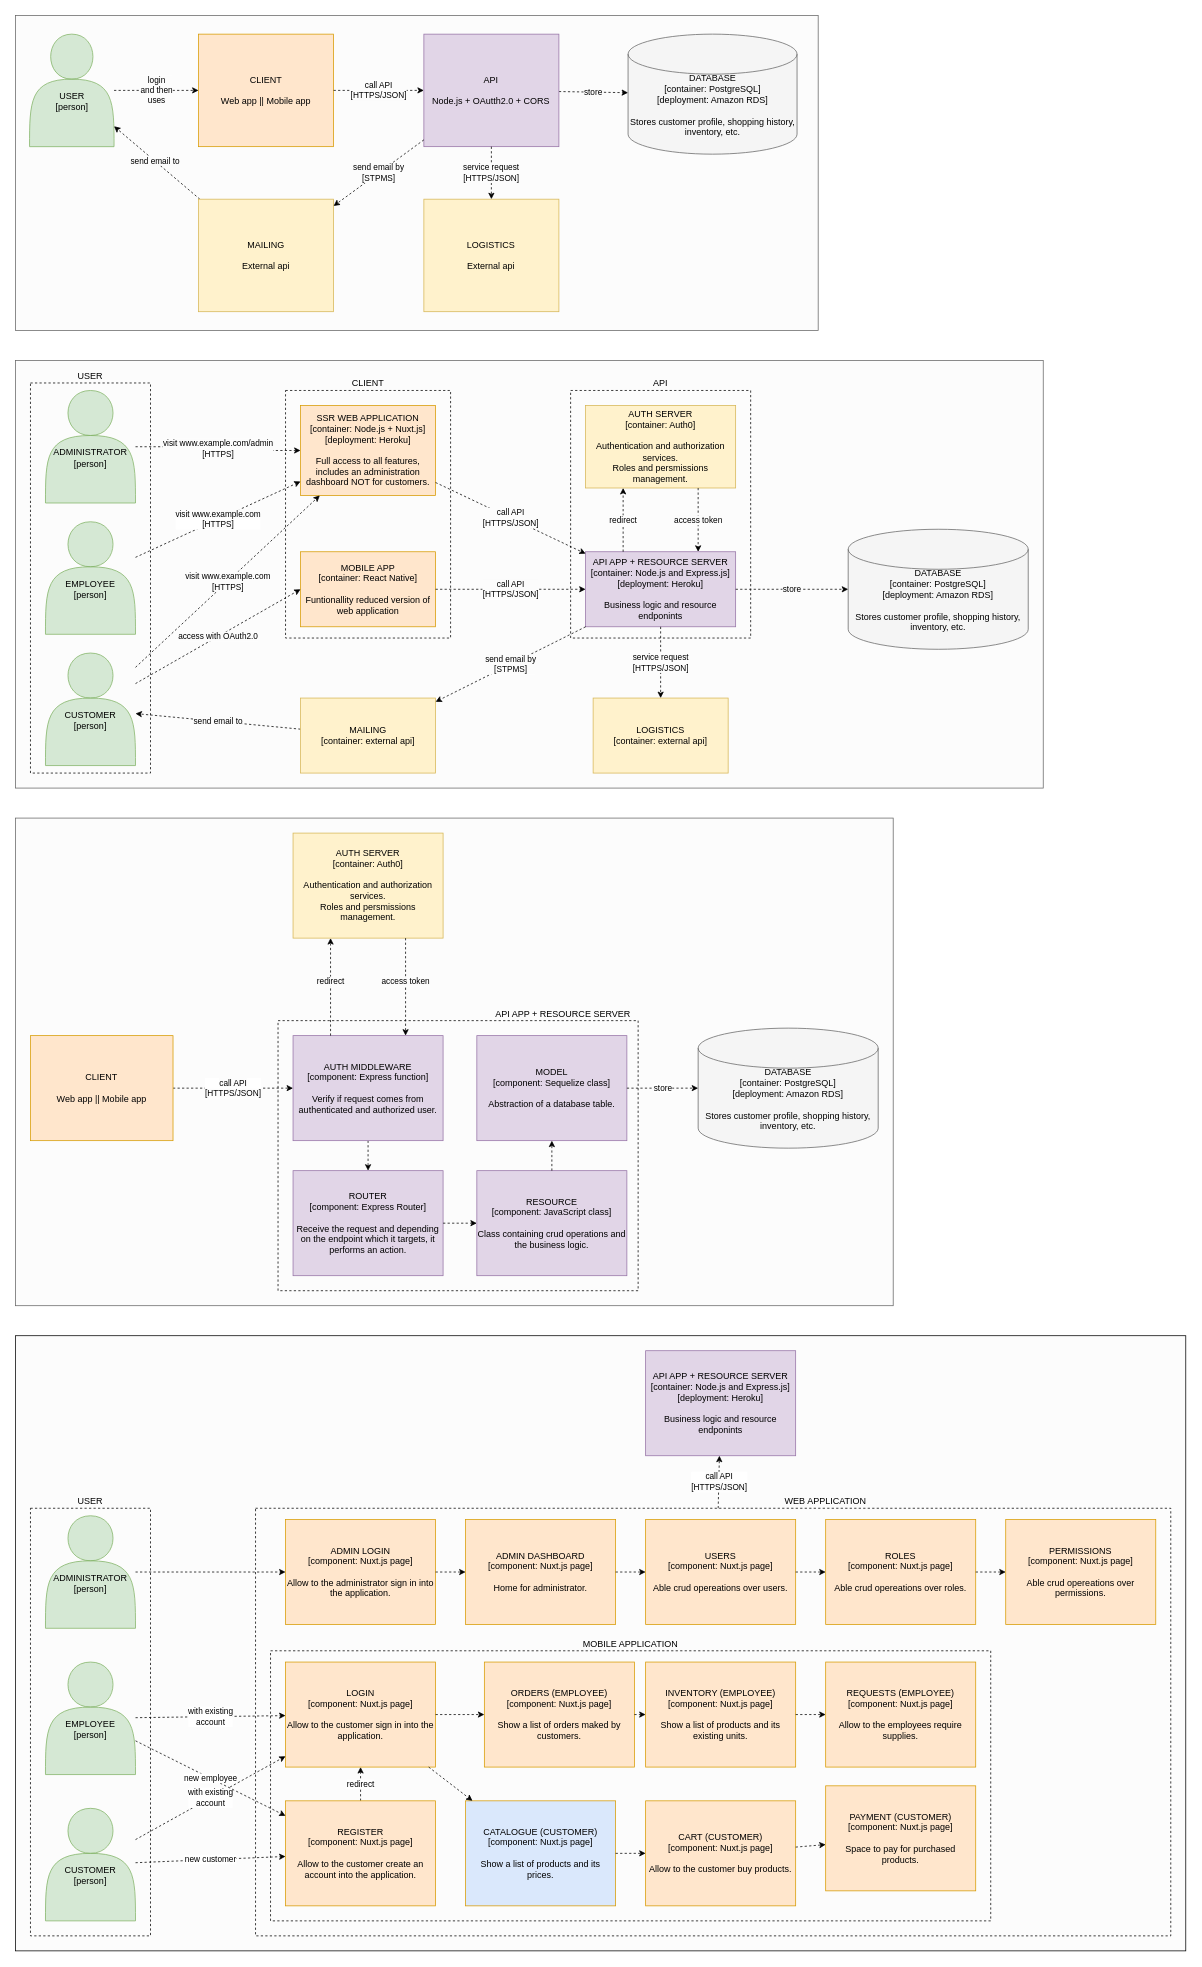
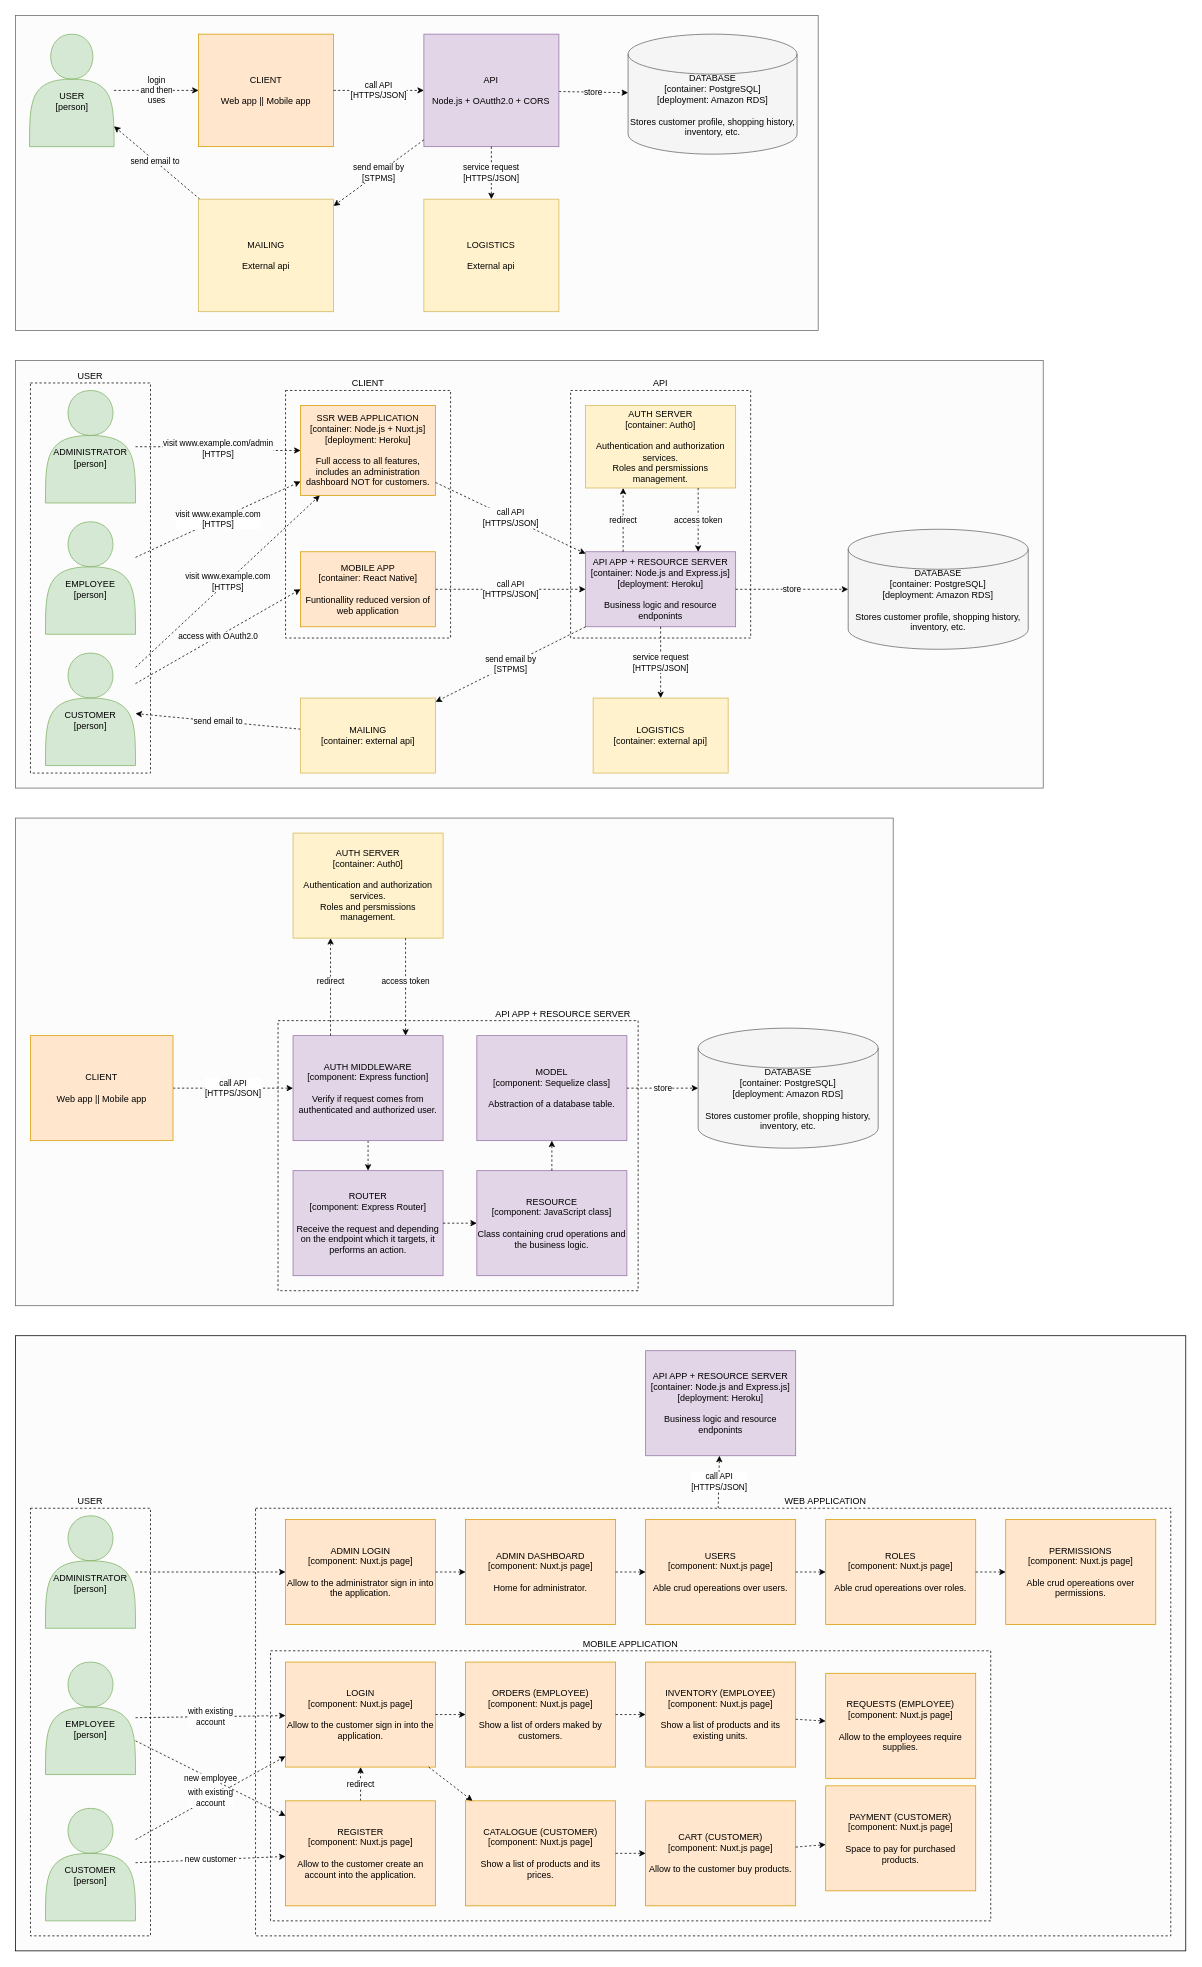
(559, 1714) -> (540, 1714)
(900, 1714) -> (900, 1725)
(540, 1853) -> (540, 1853)
